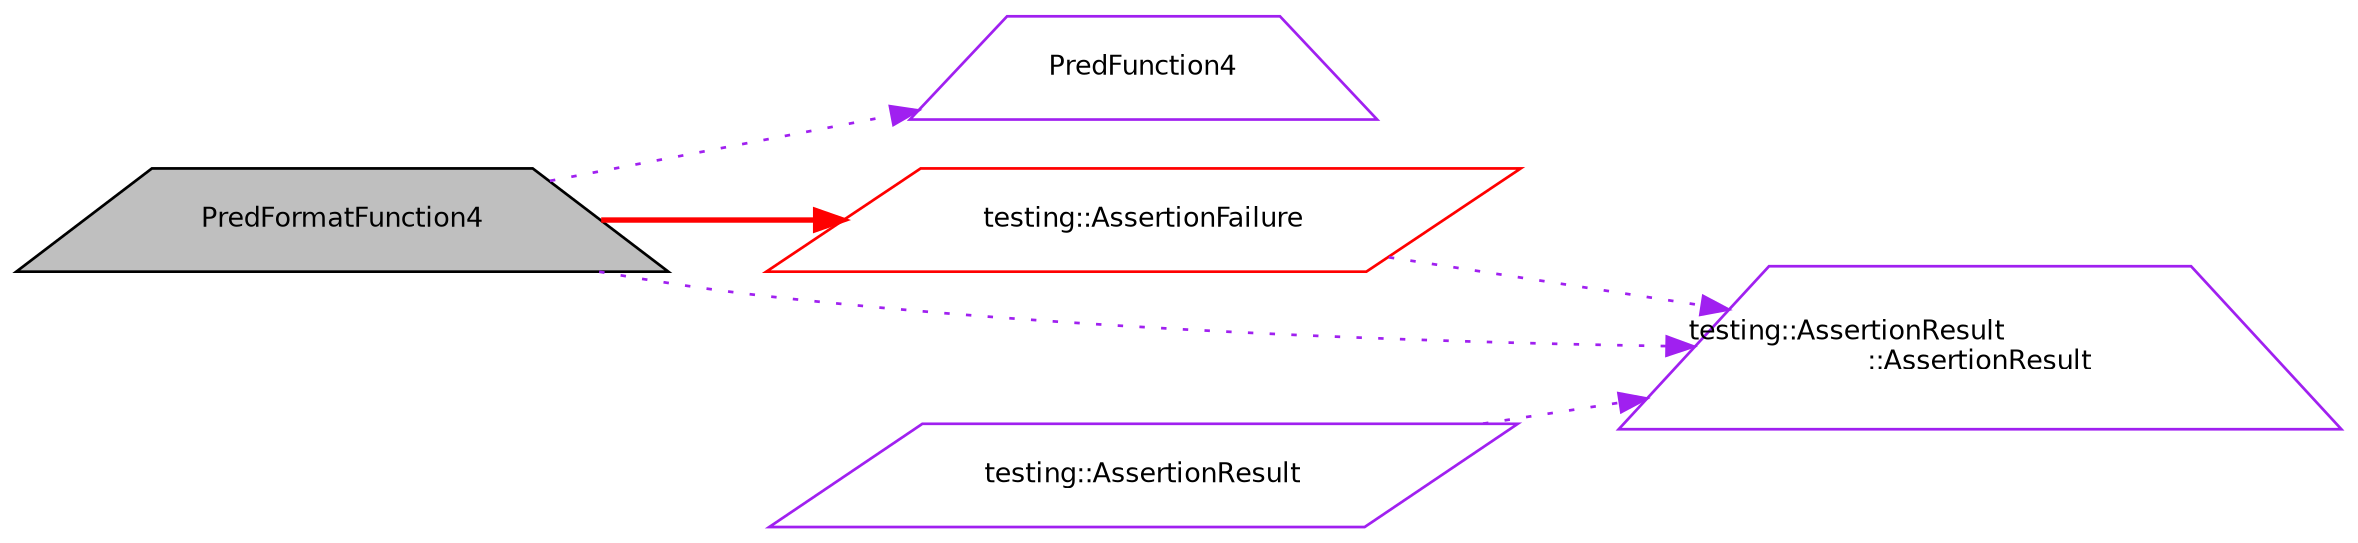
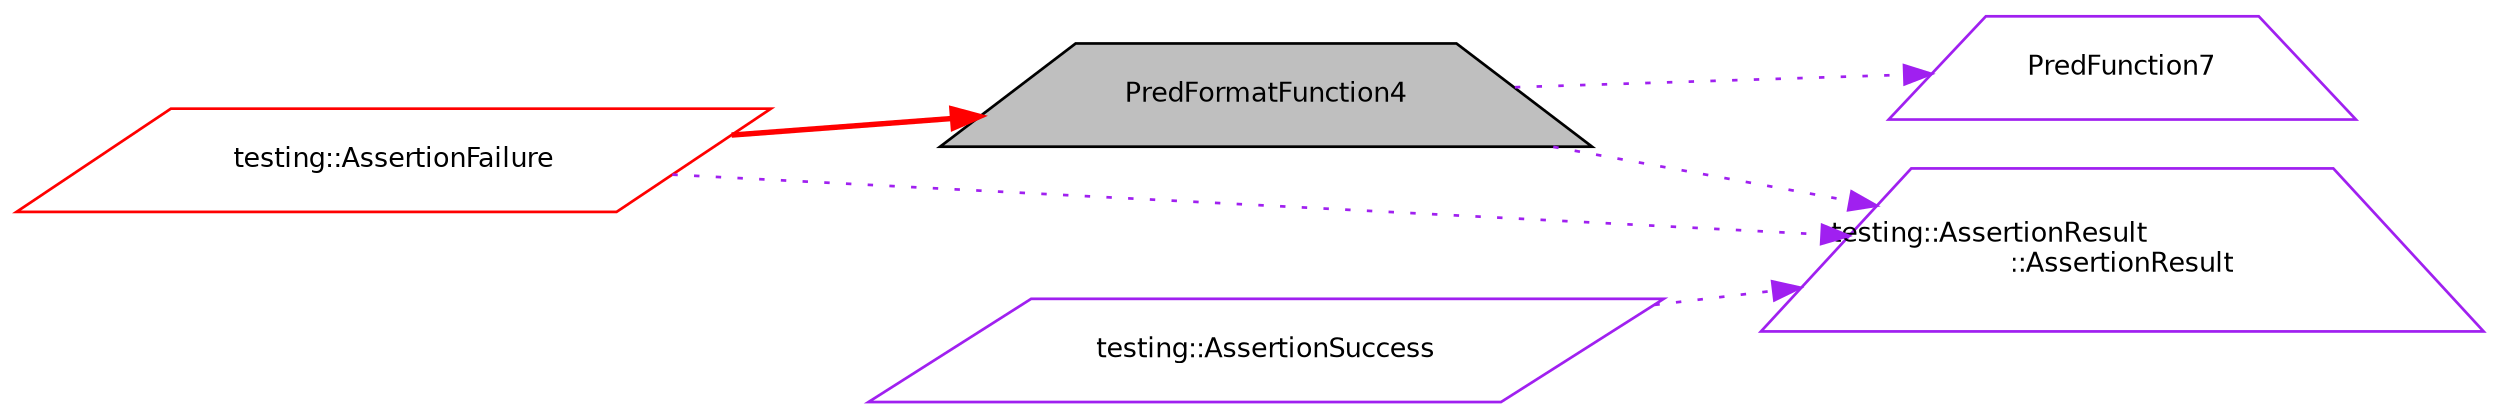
(1143, 68) -> (2122, 68)
(708, 220) -> (842, 127)
(1143, 475) -> (1266, 350)
